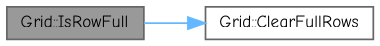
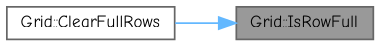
(166, 23) -> (197, 23)
